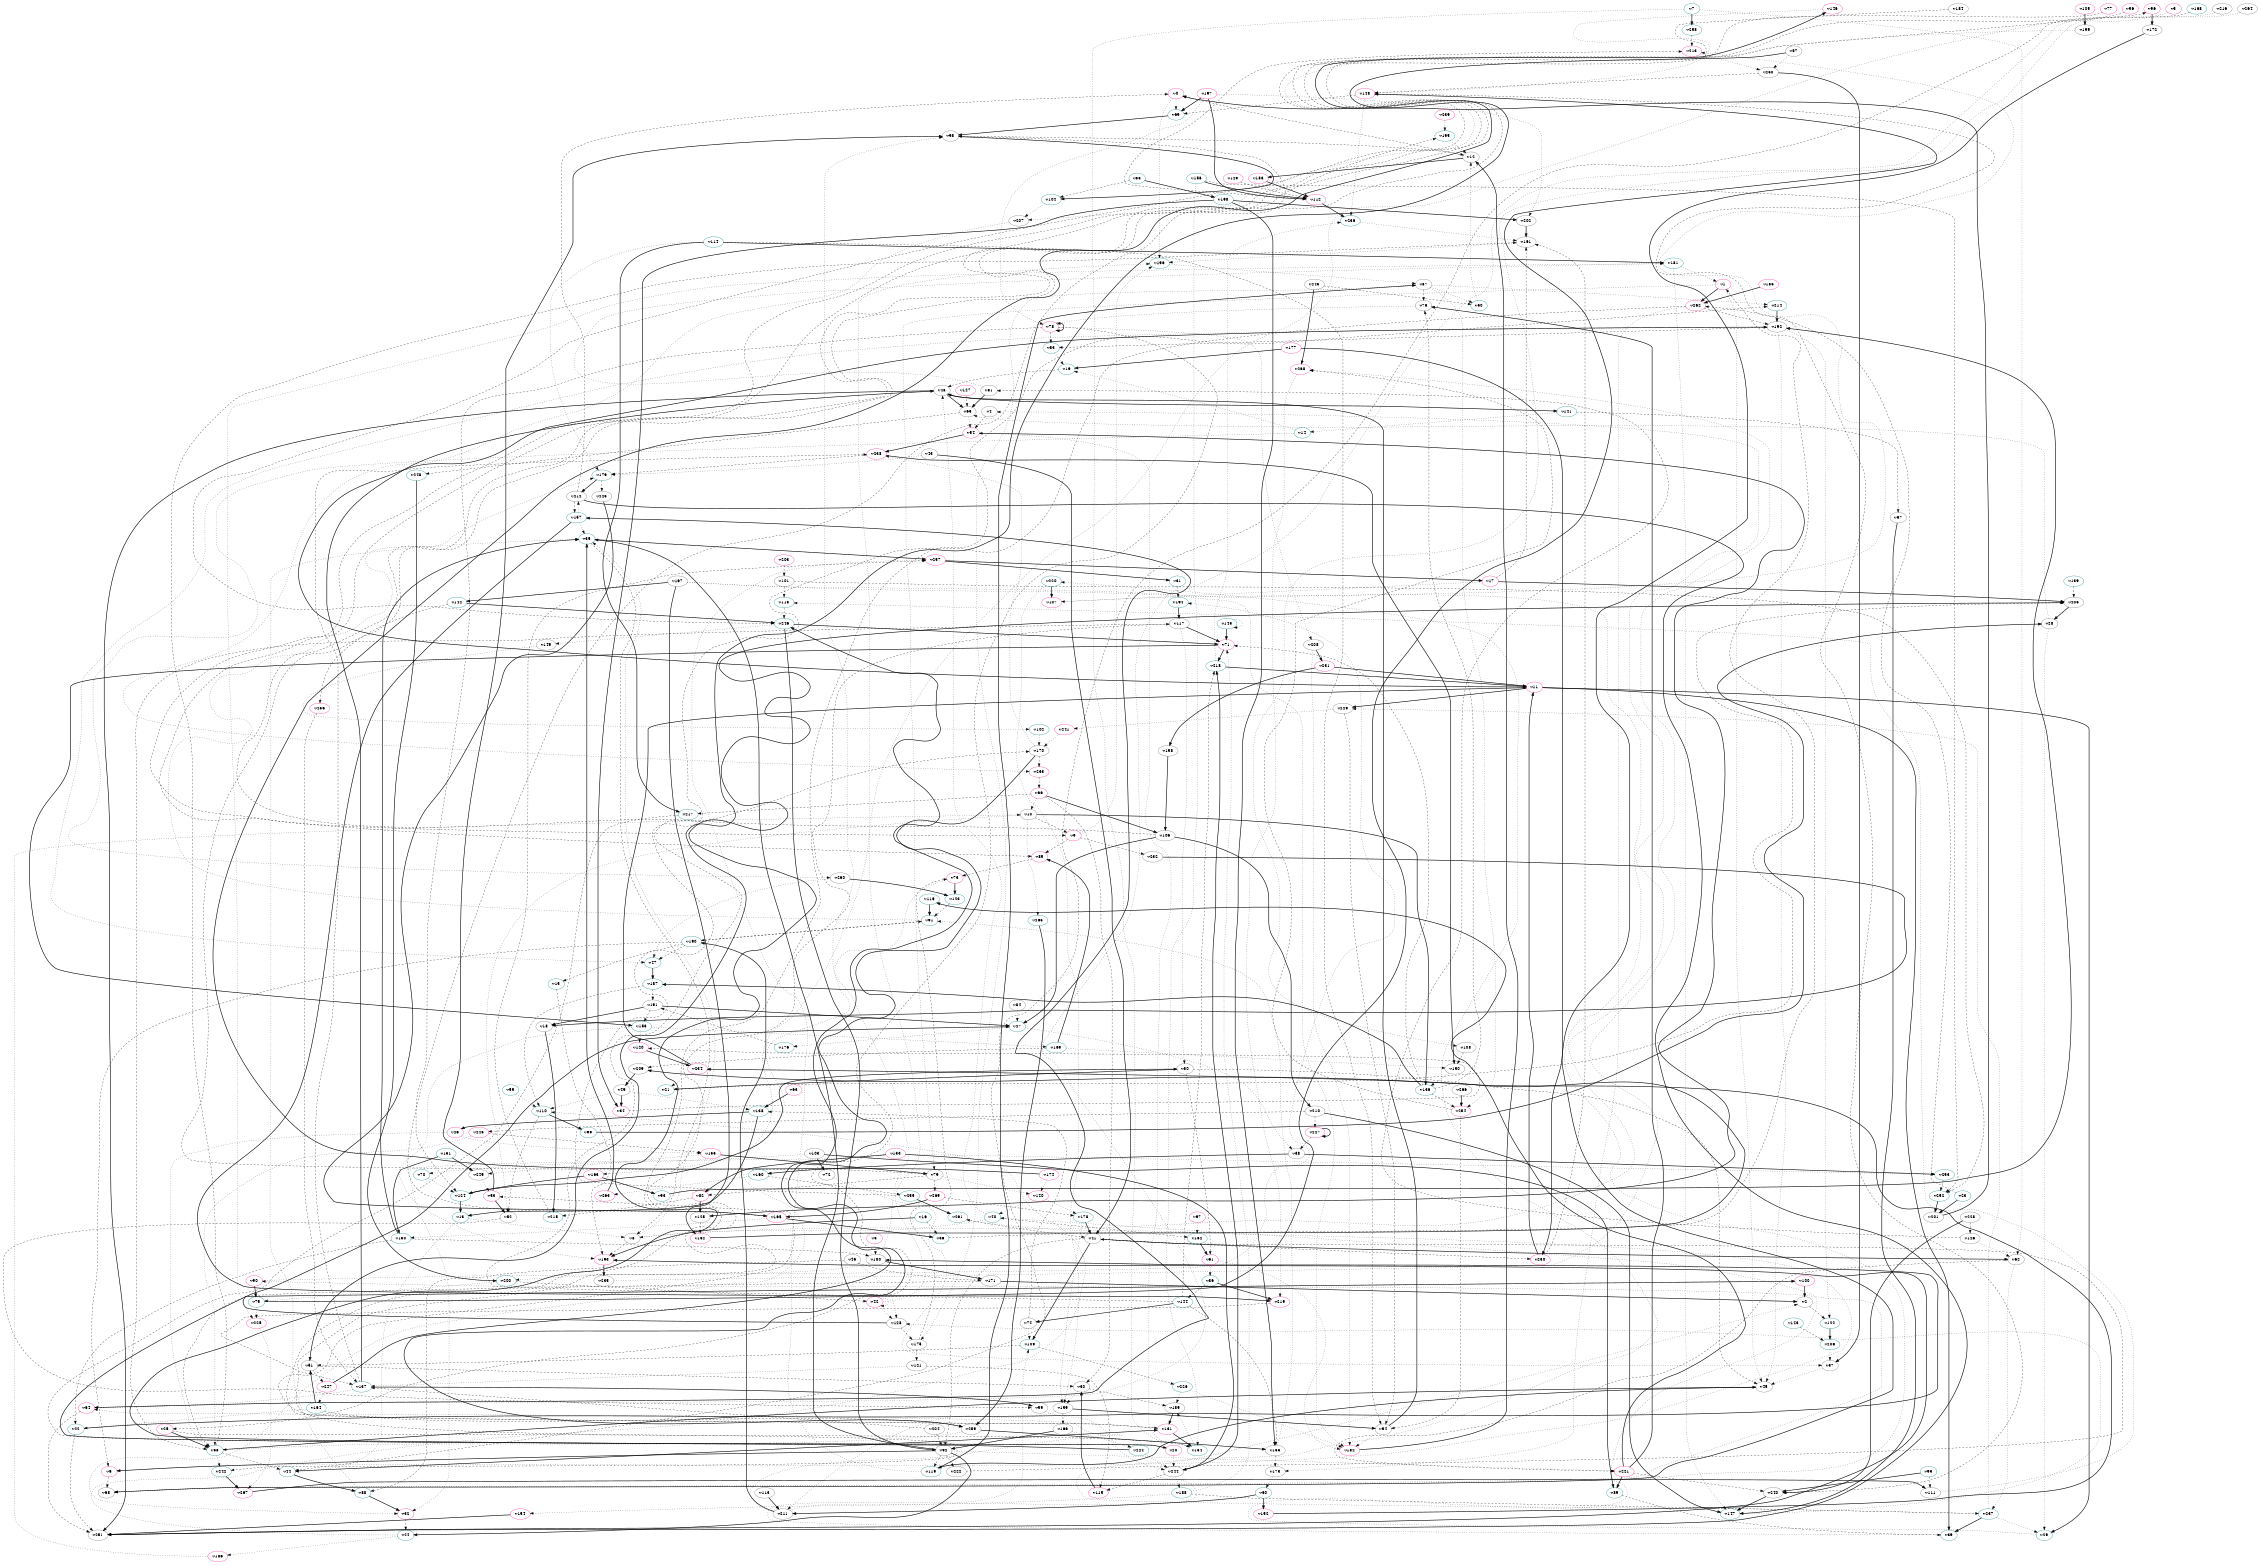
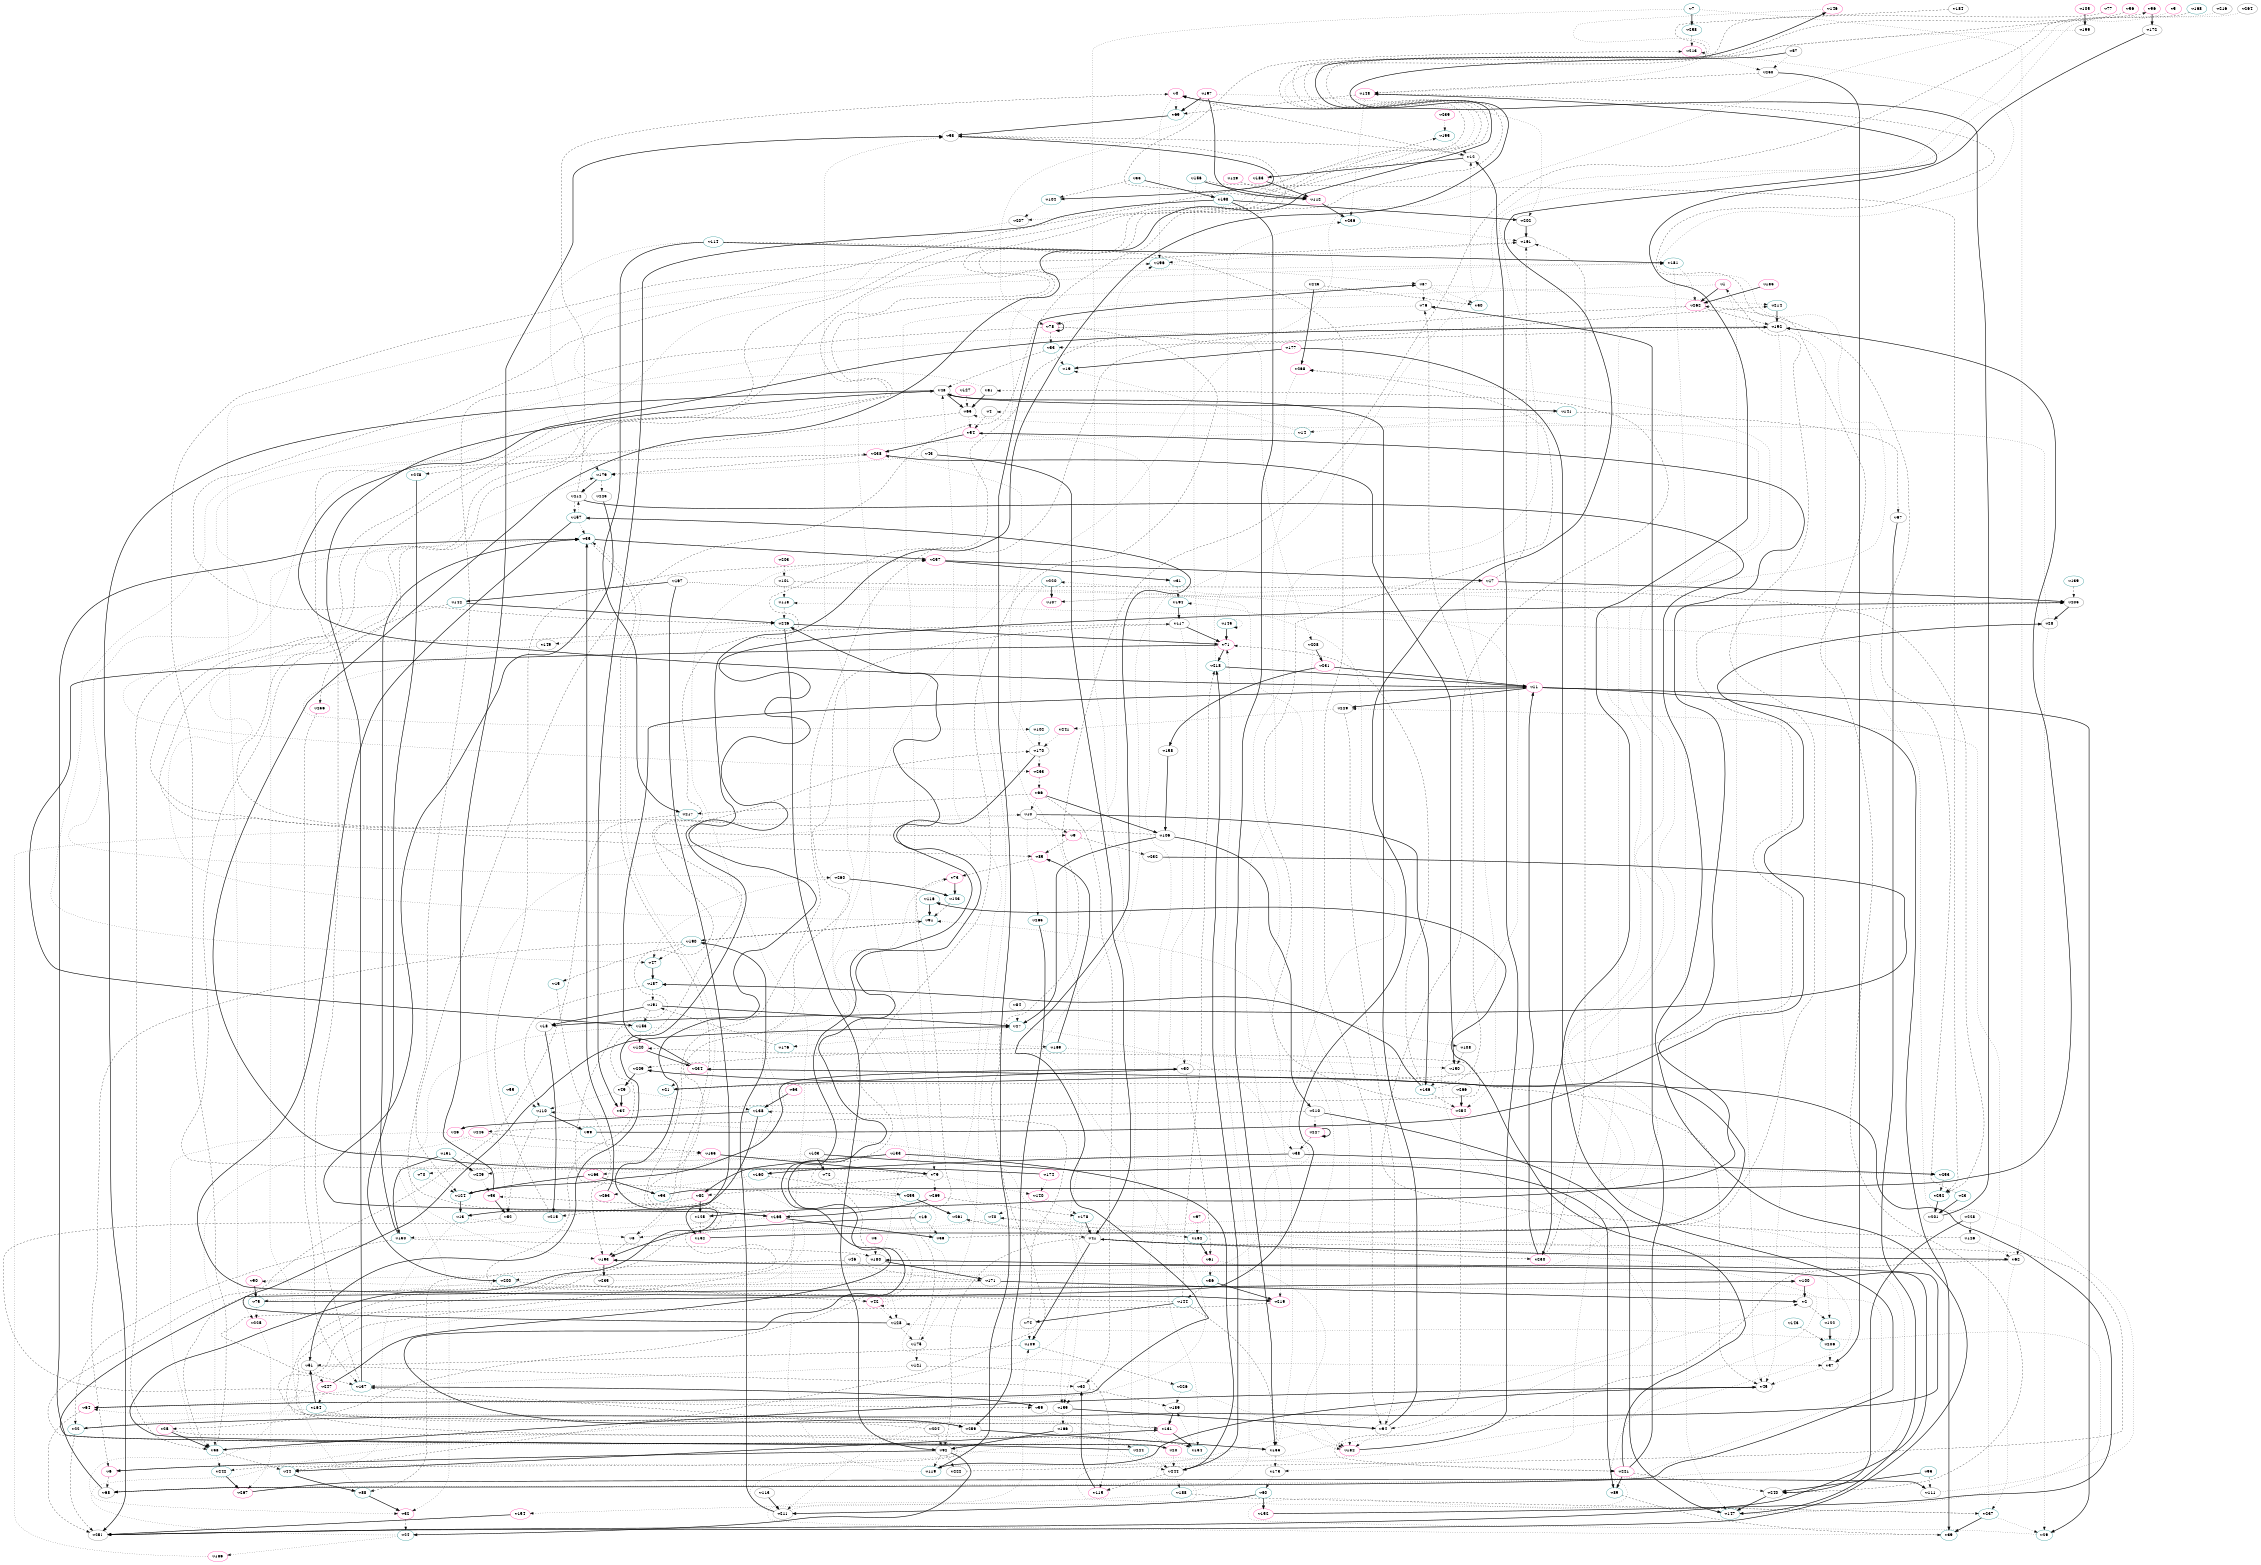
(1692, 271) -> (1690, 281)
(1004, 375) -> (997, 368)
(797, 973) -> (59, 804)
